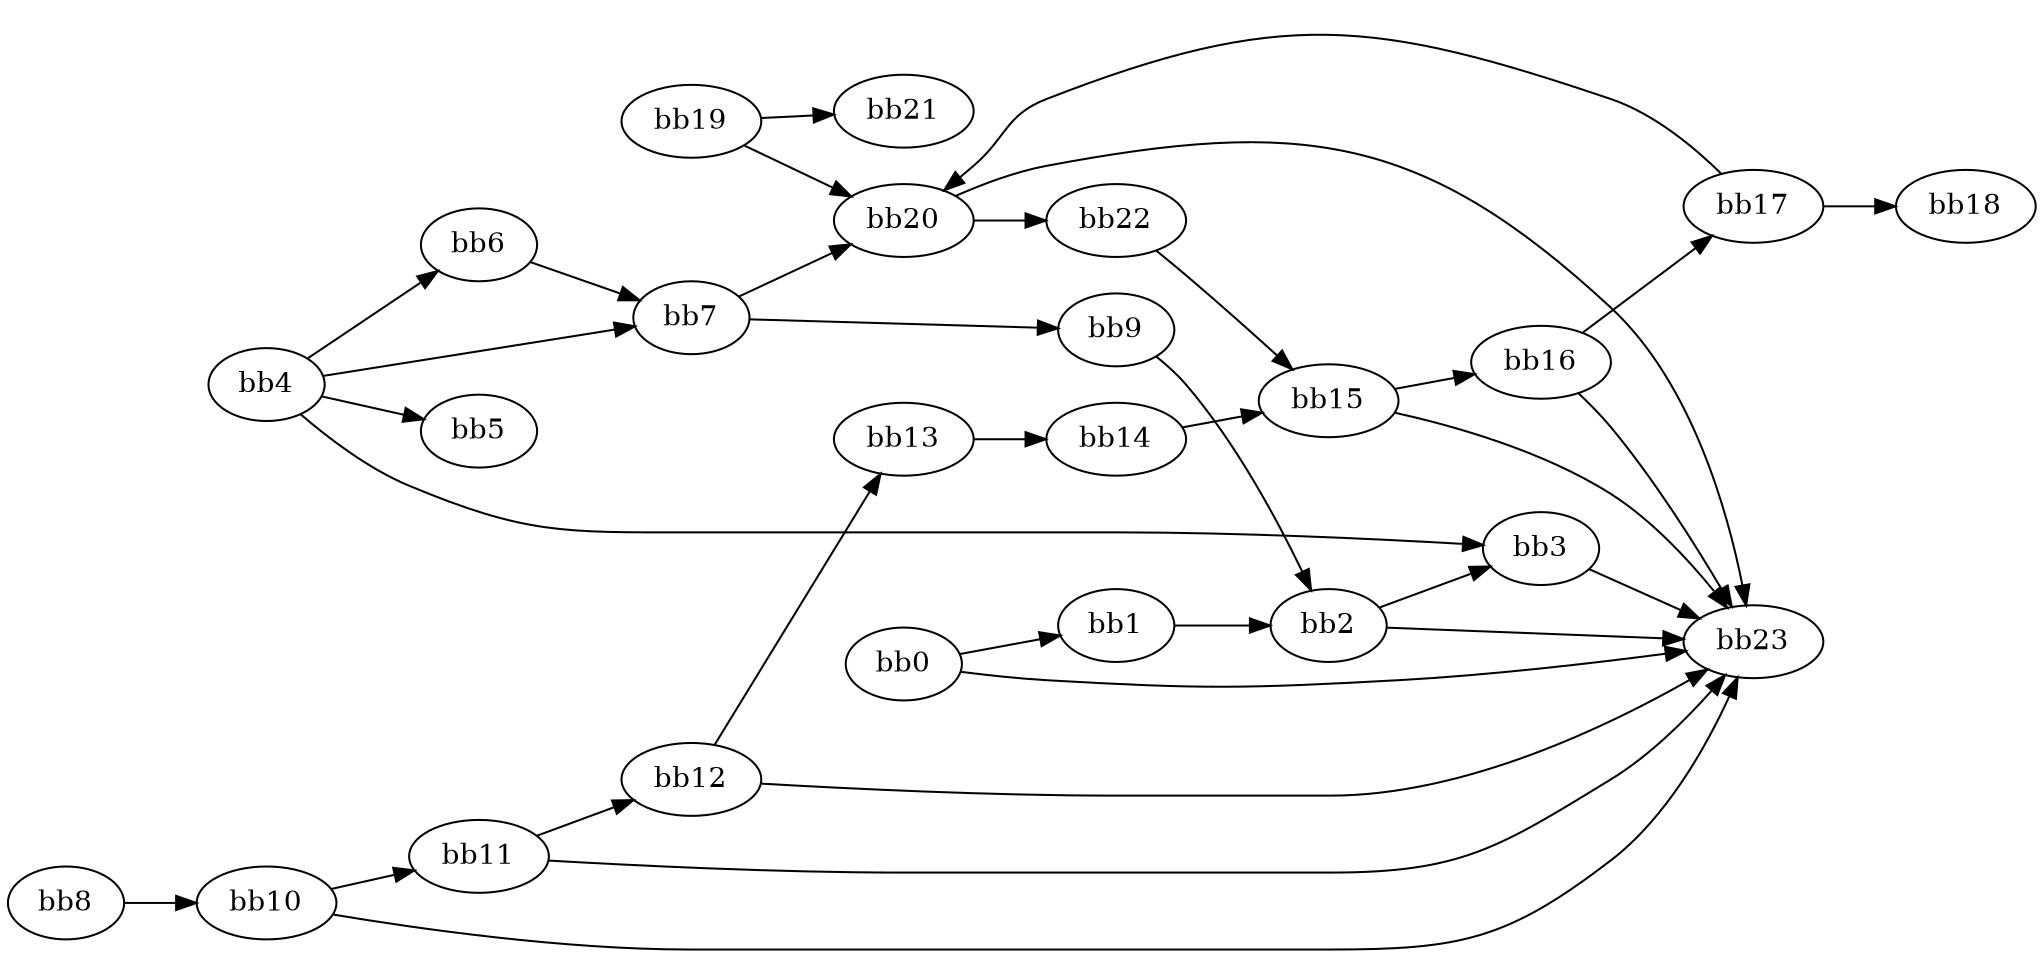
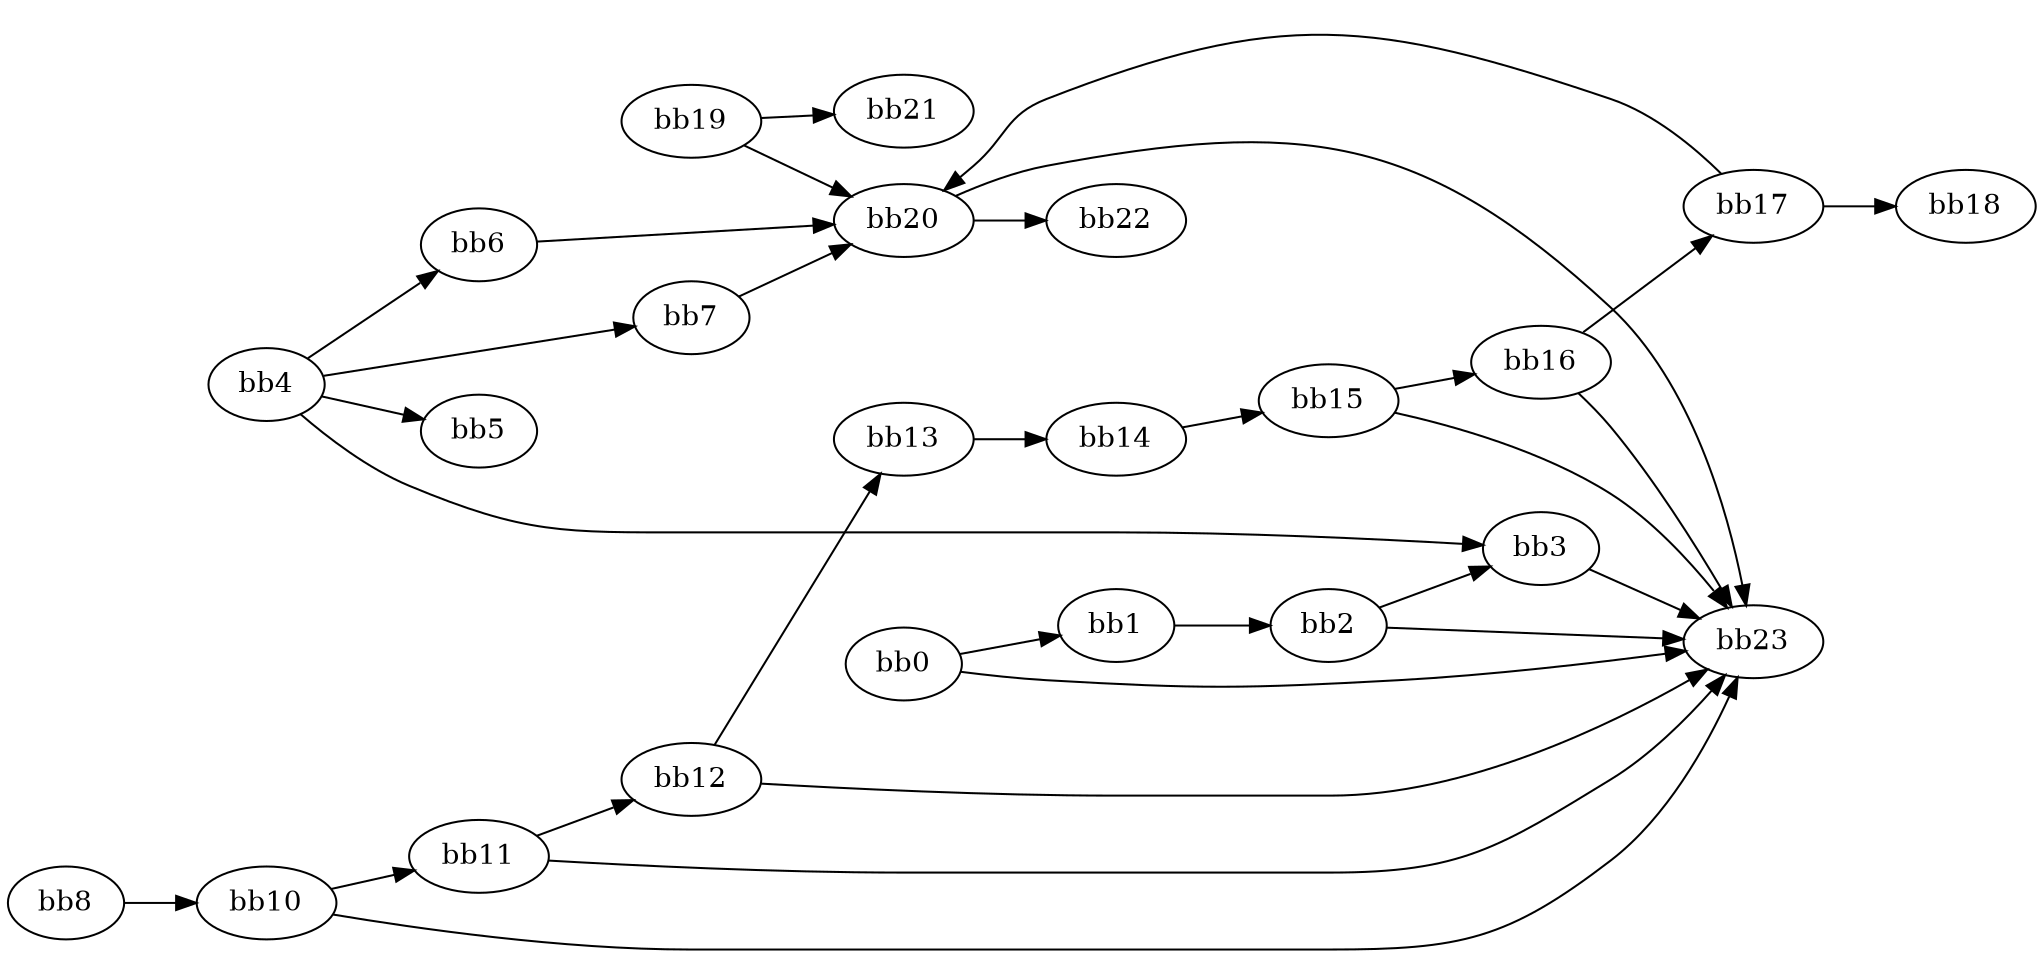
(575, 278) -> (675, 234)
(1217, 302) -> none
(1116, 330) -> none
